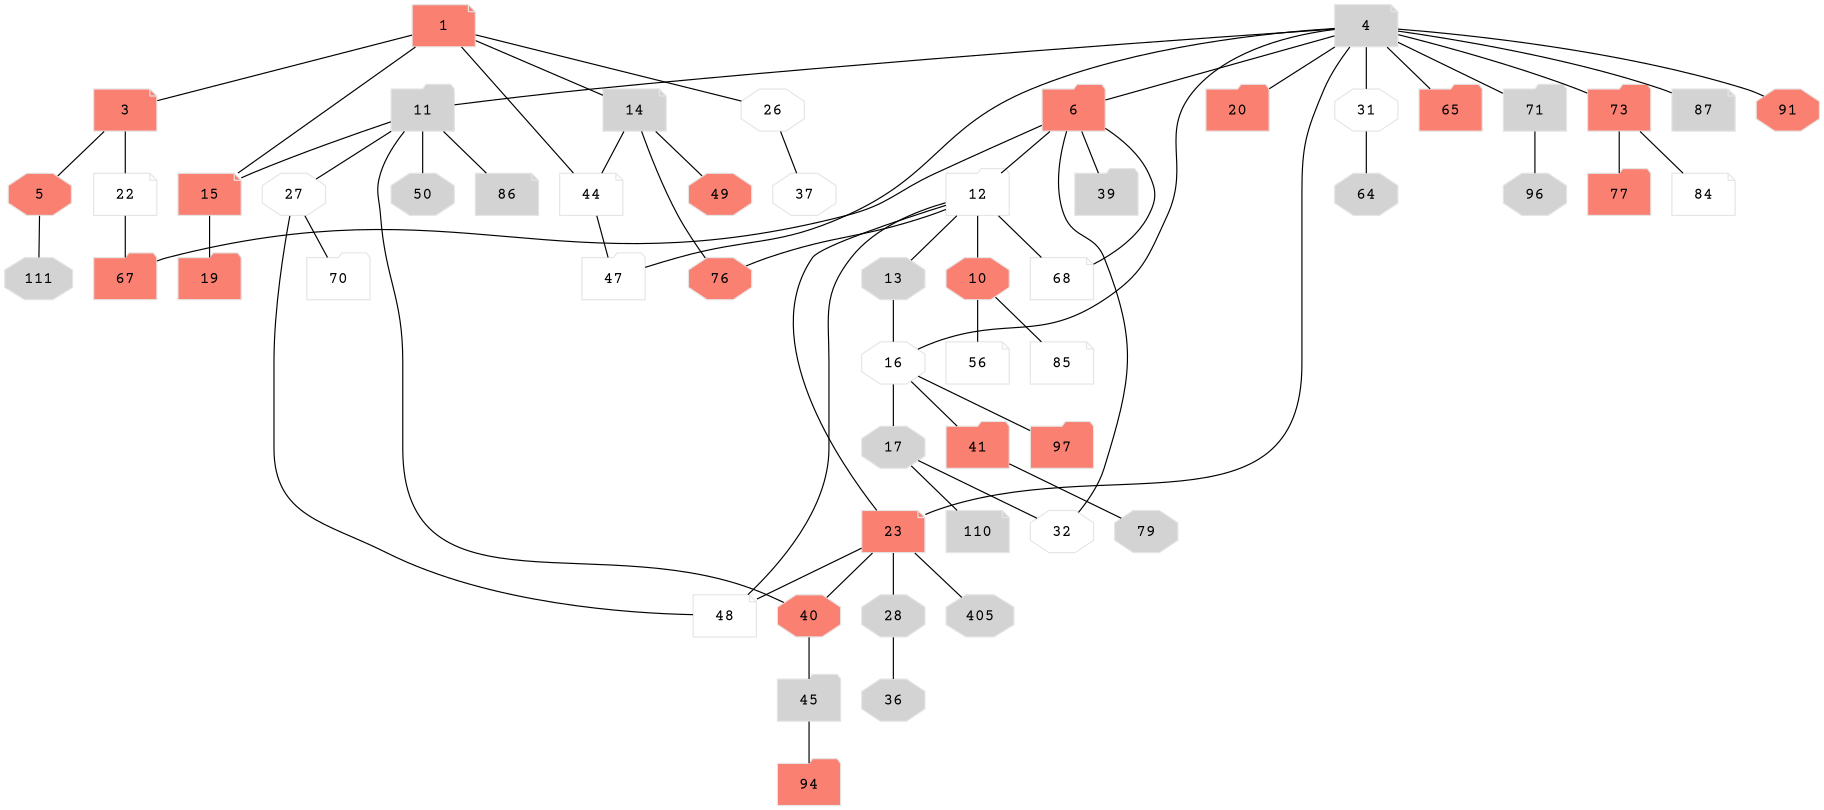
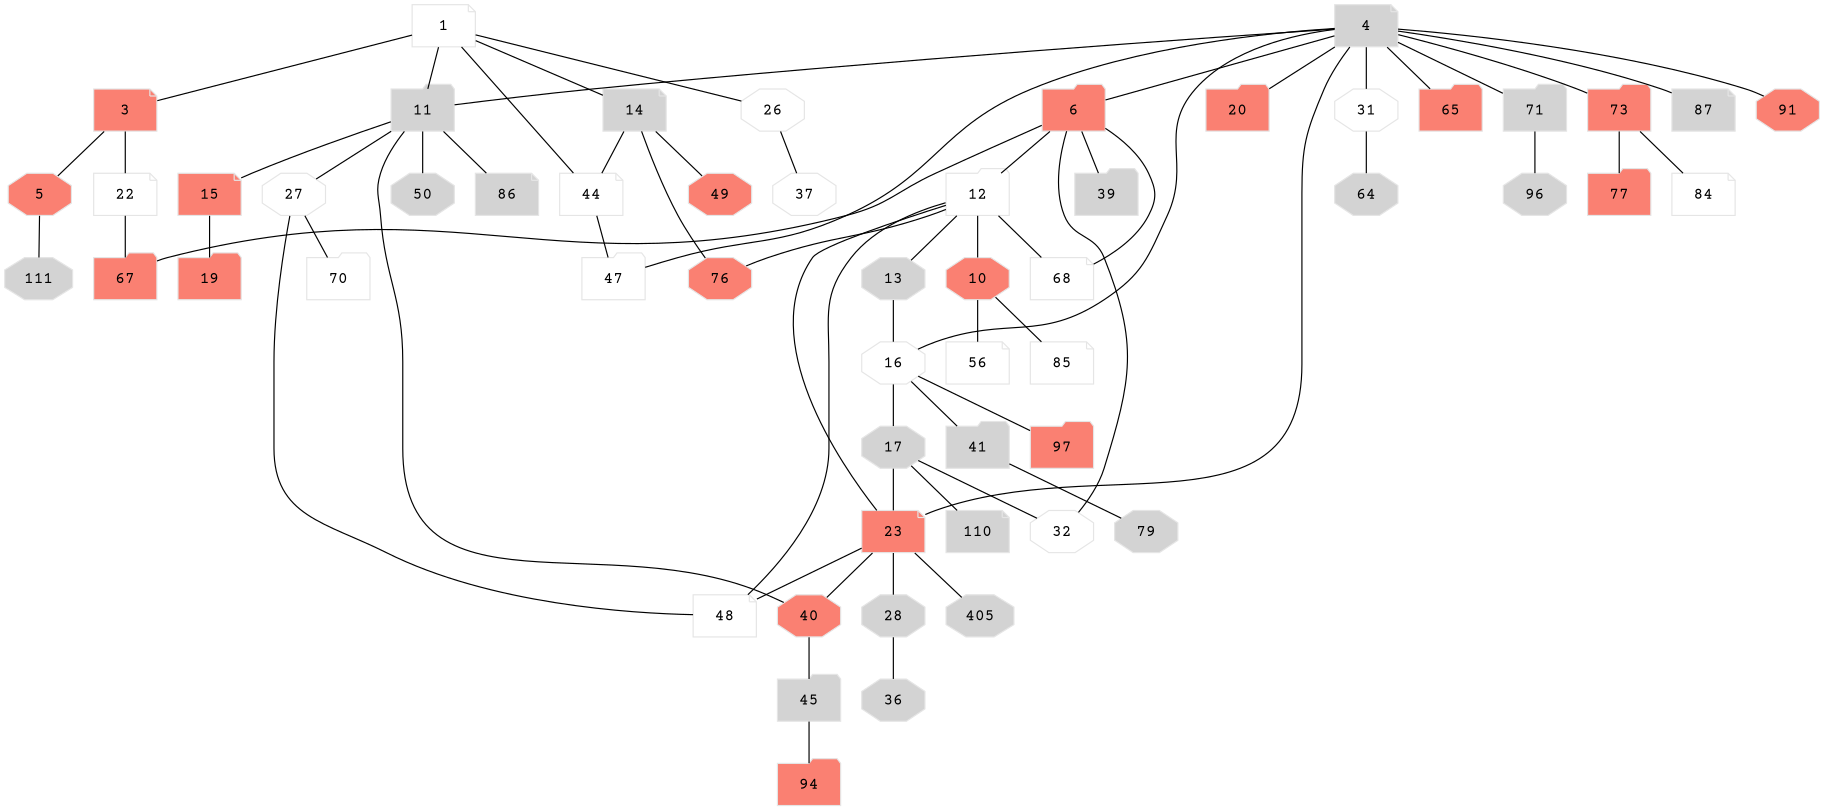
(444, 26) -> (444, 26)
(327, 110) -> (433, 68)
(978, 447) -> (978, 447)
none -> (893, 490)
